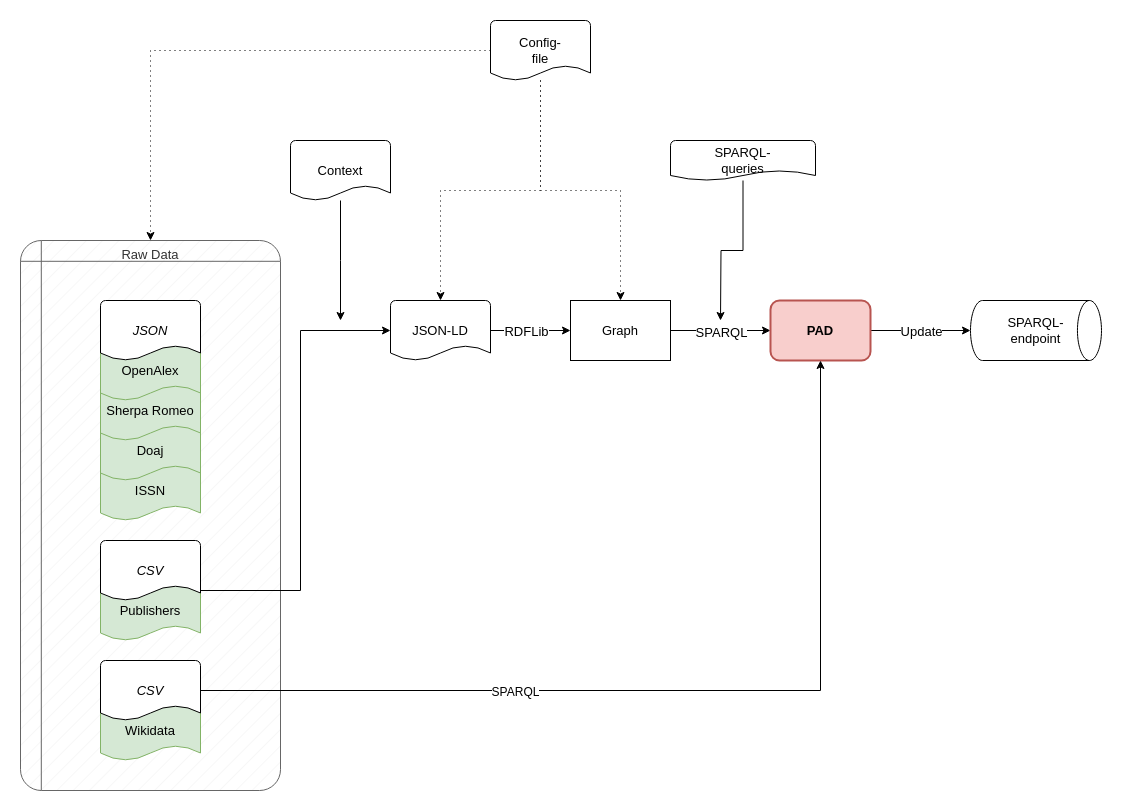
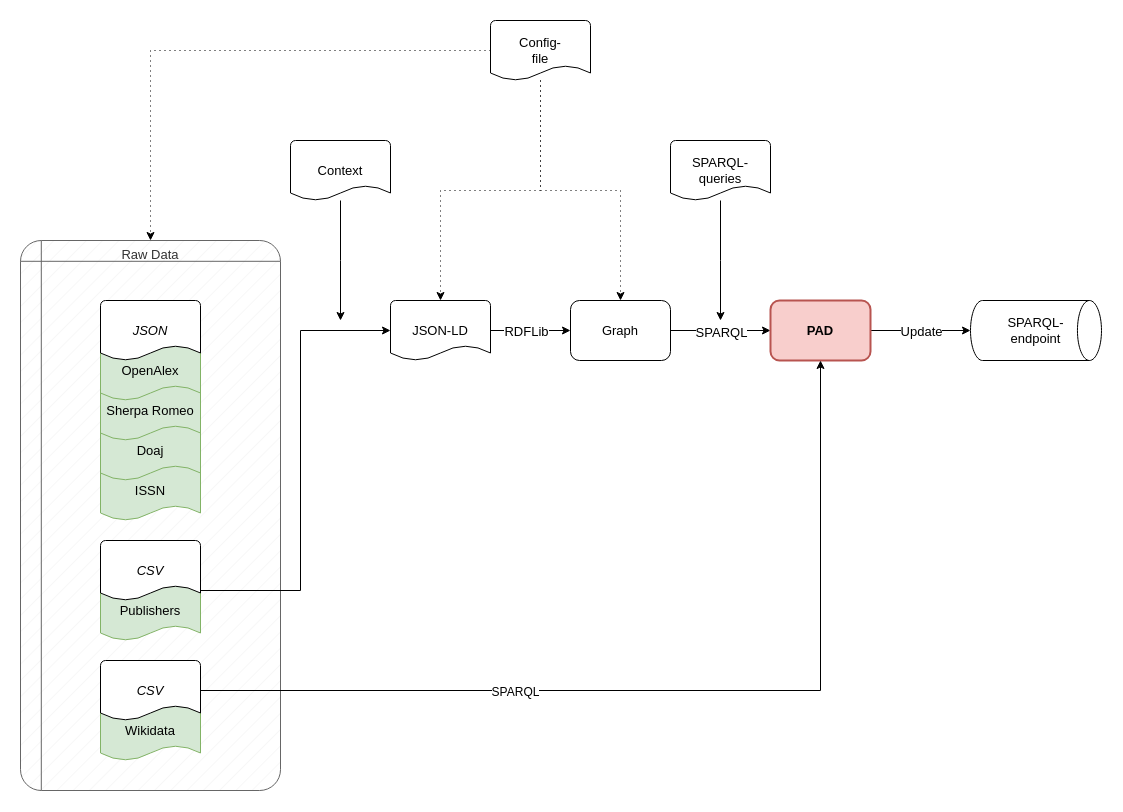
(743, 161) -> (721, 171)
(621, 331) -> (621, 331)
